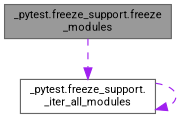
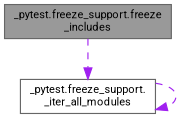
(88, 22) -> (88, 22)
